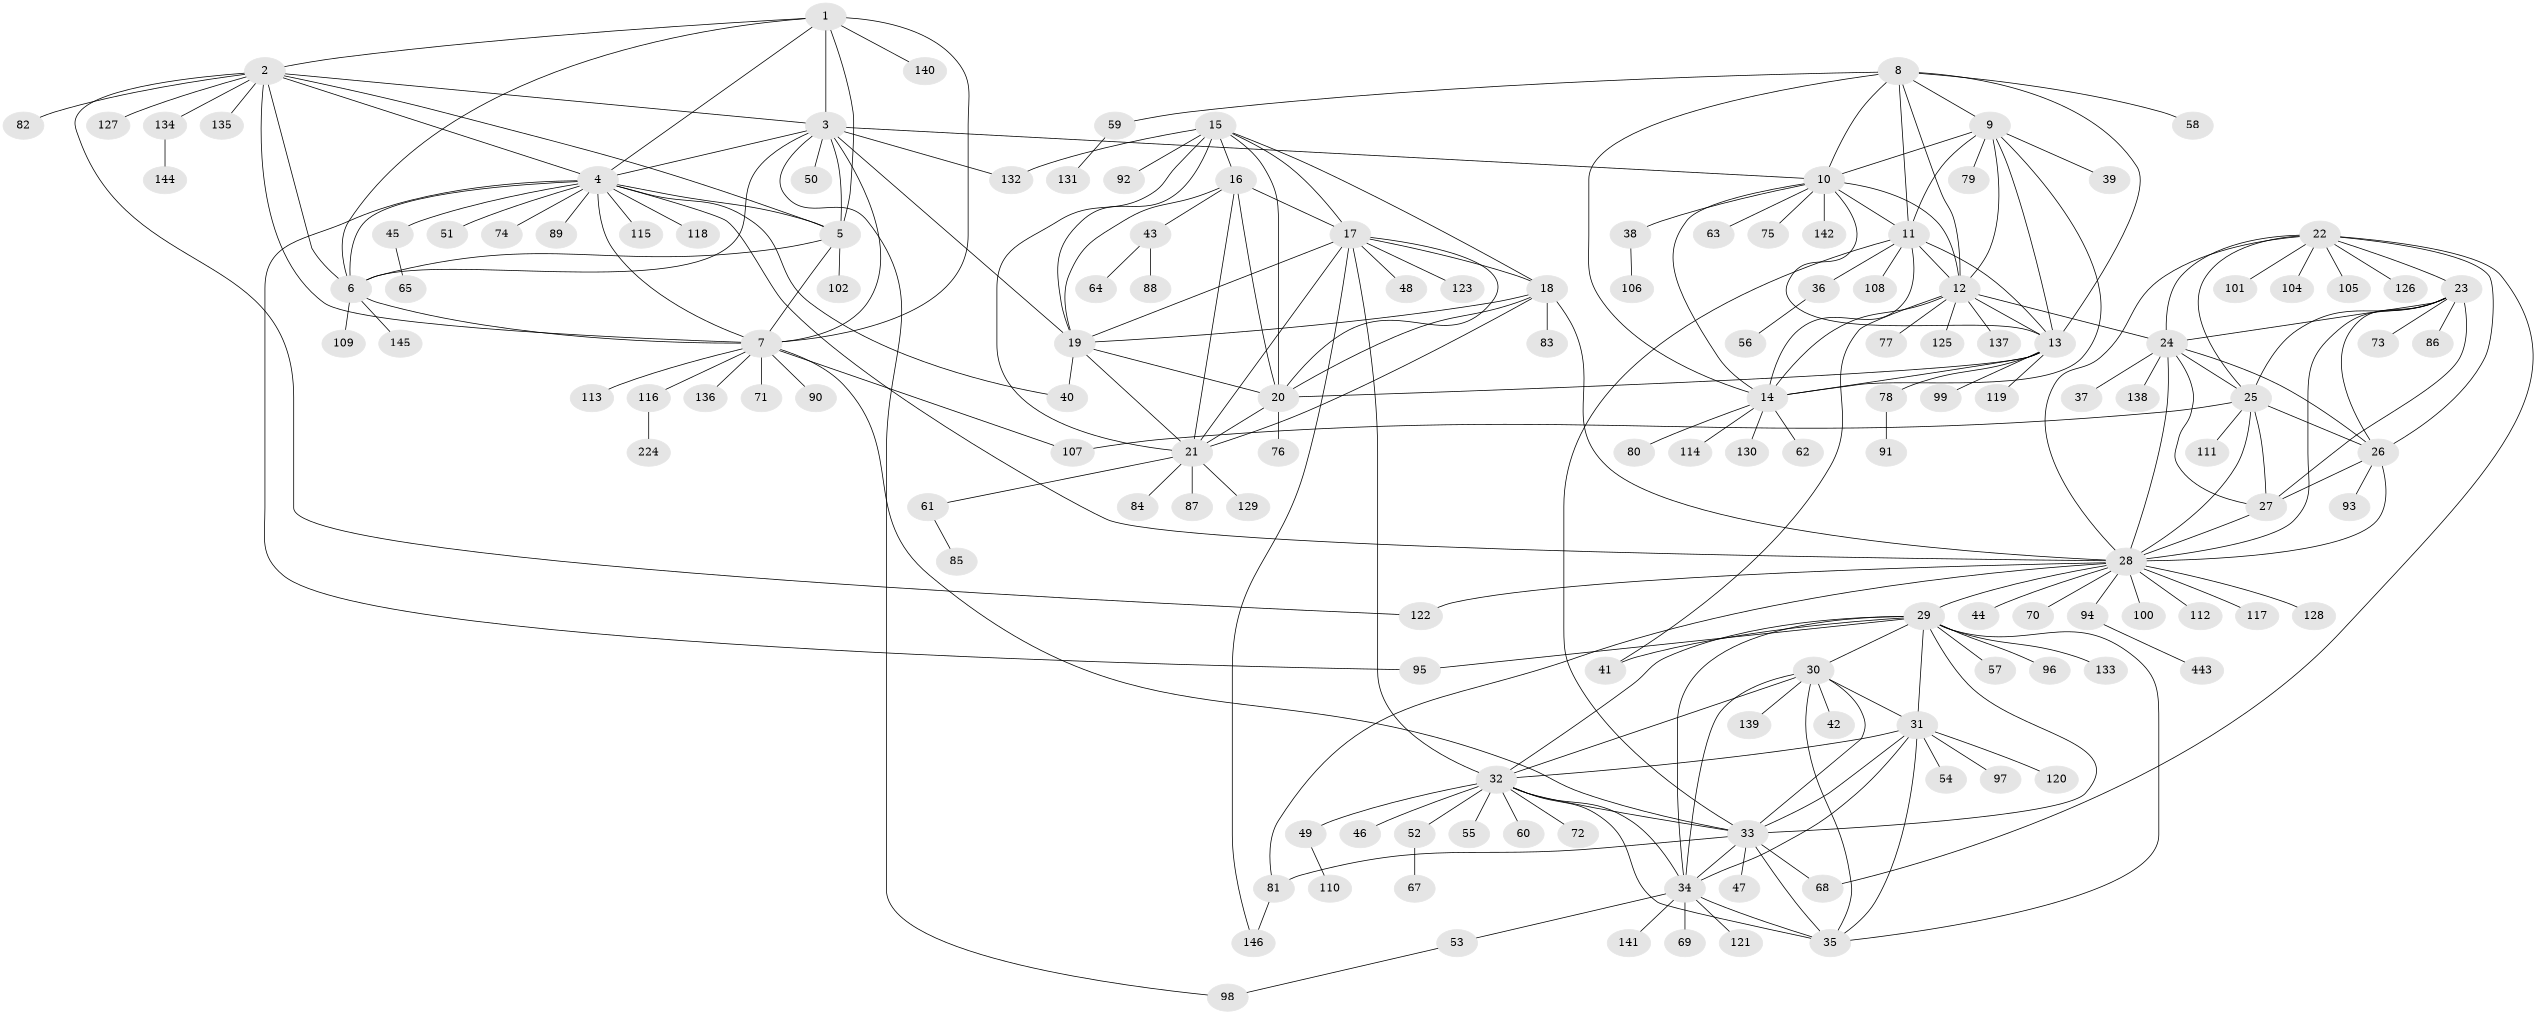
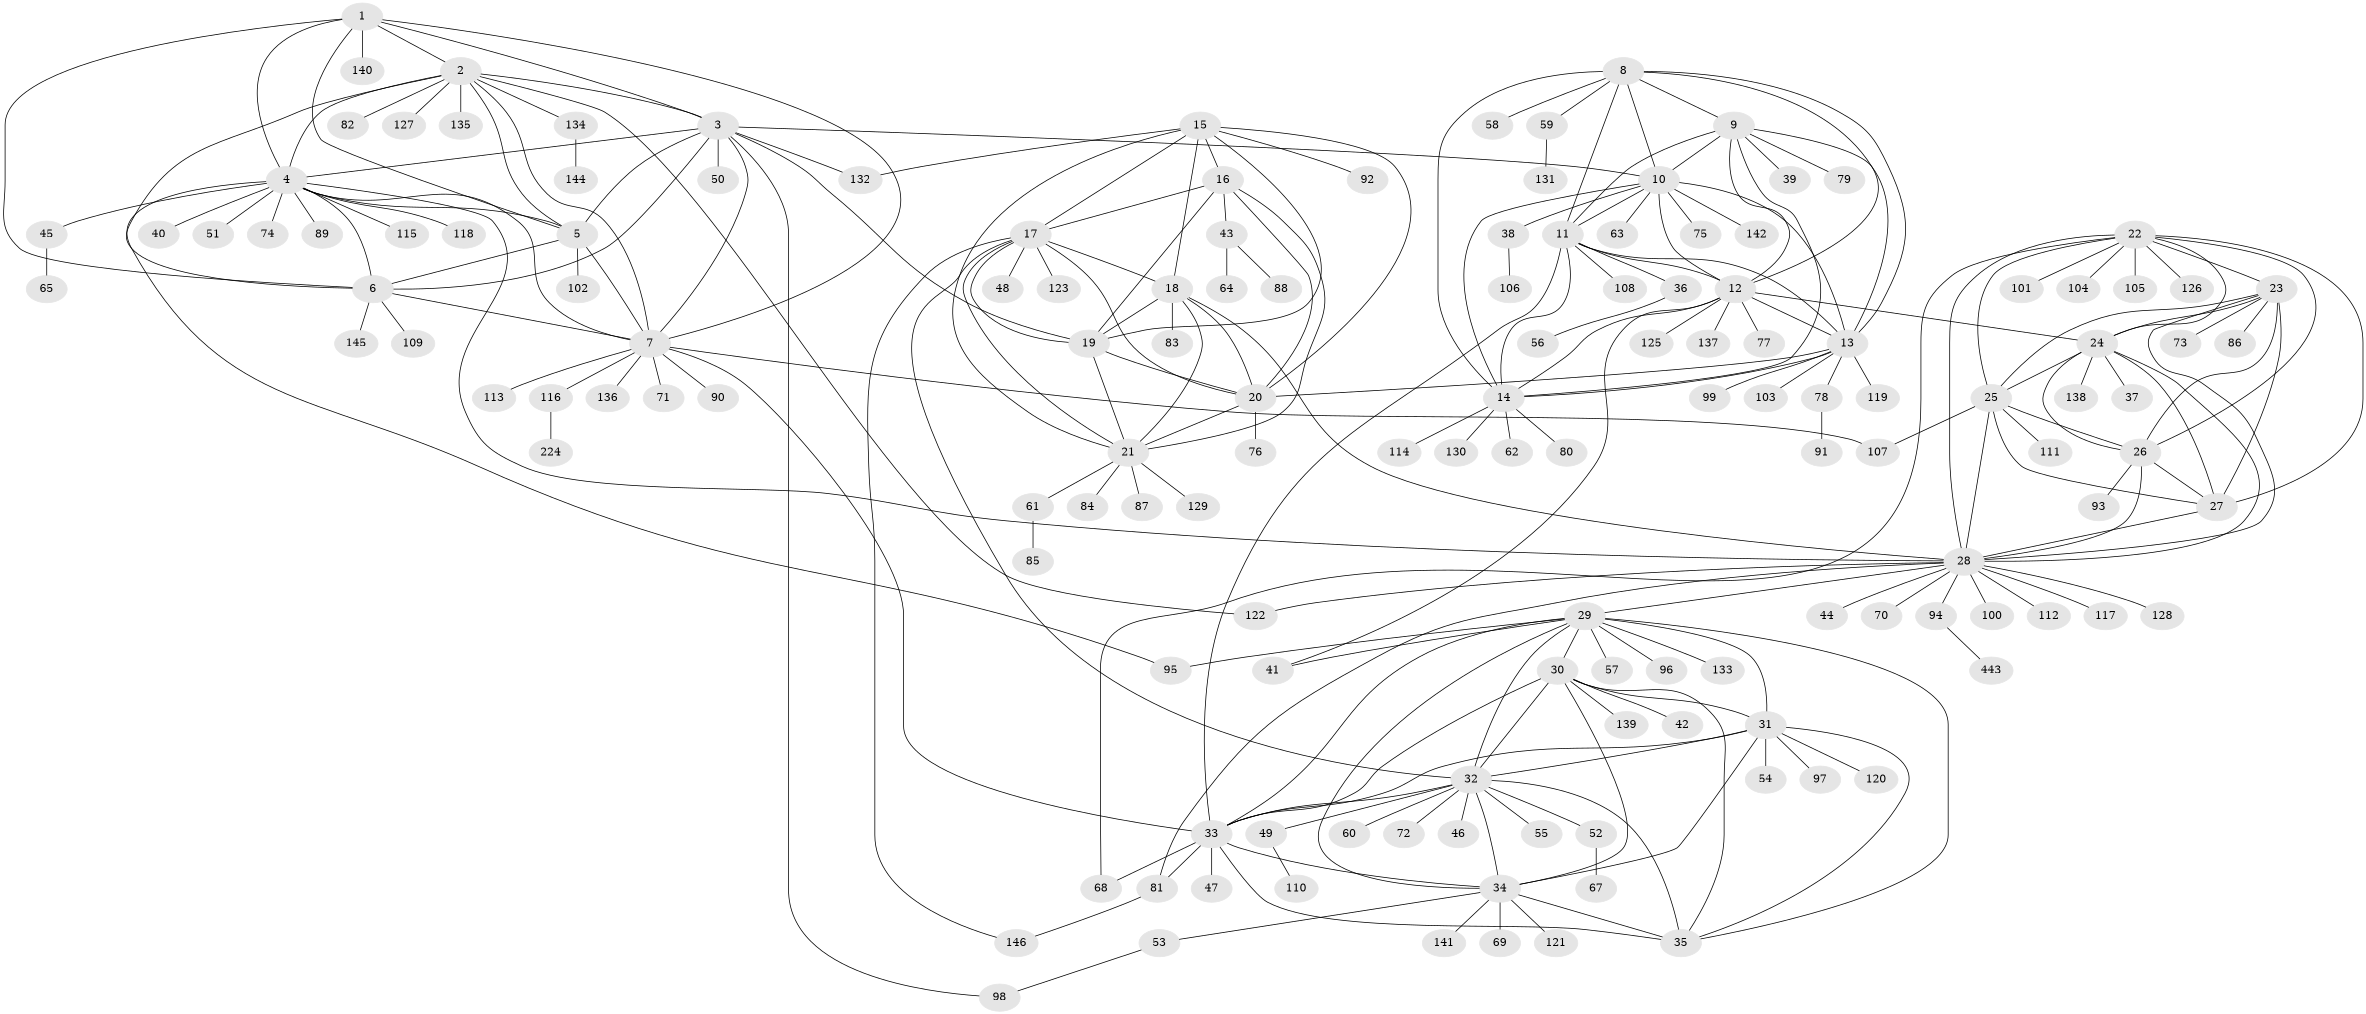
none -> (2360, 331)
(1071, 371) -> none
none -> (1766, 398)
